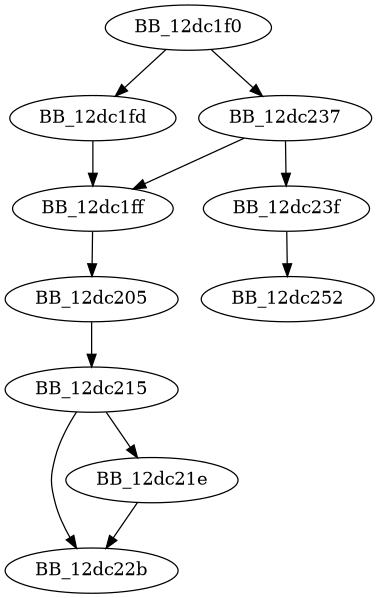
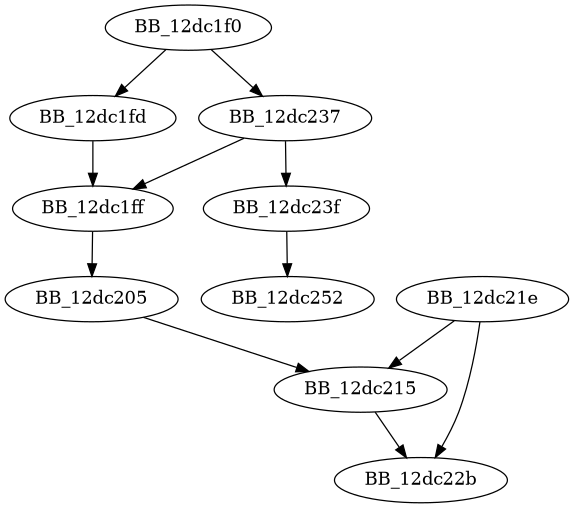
(118, 430) -> (427, 341)
